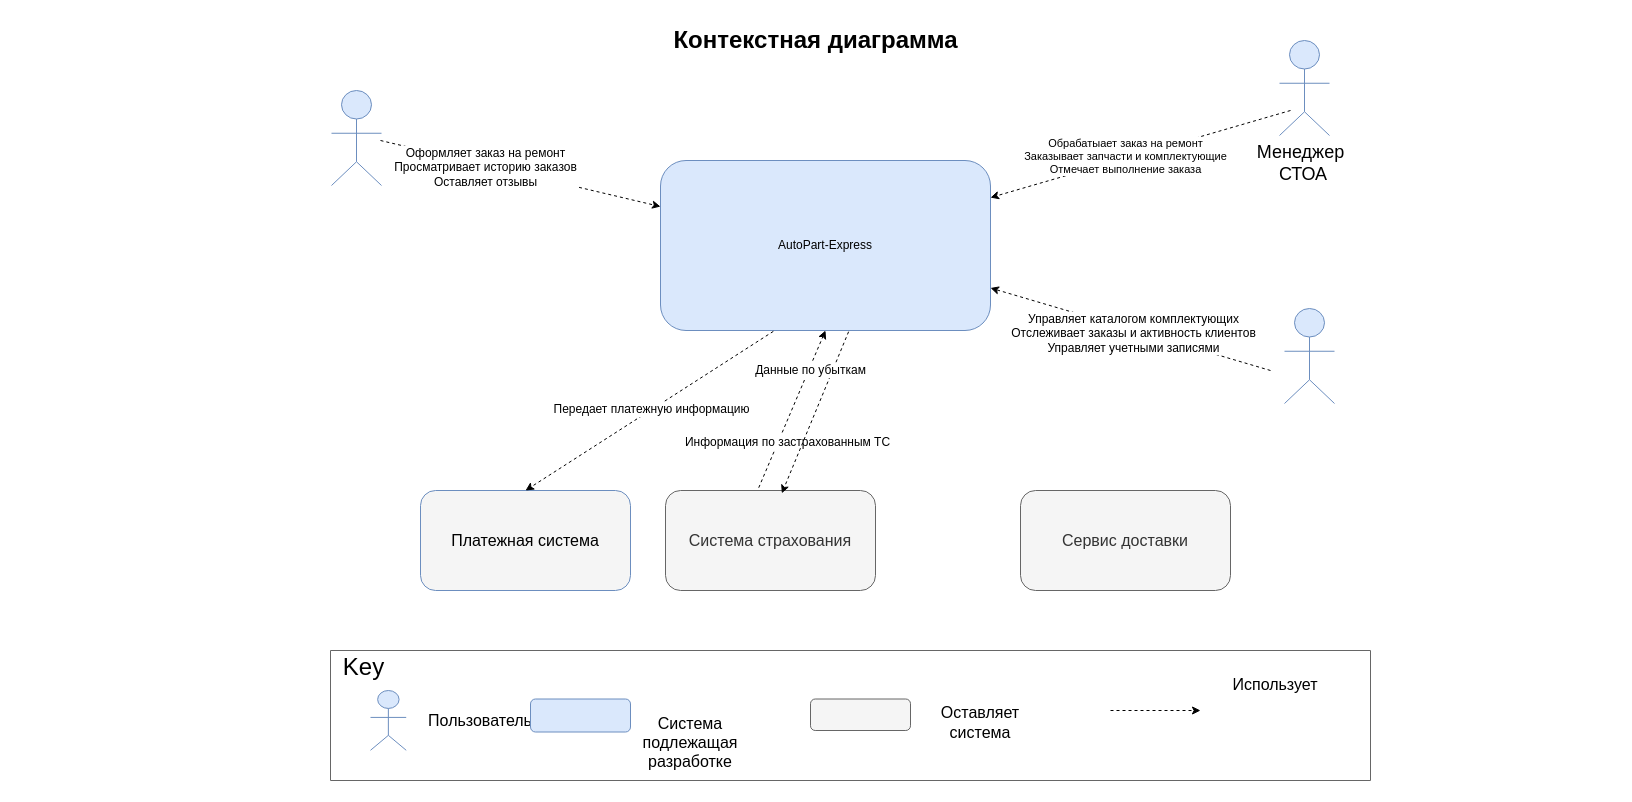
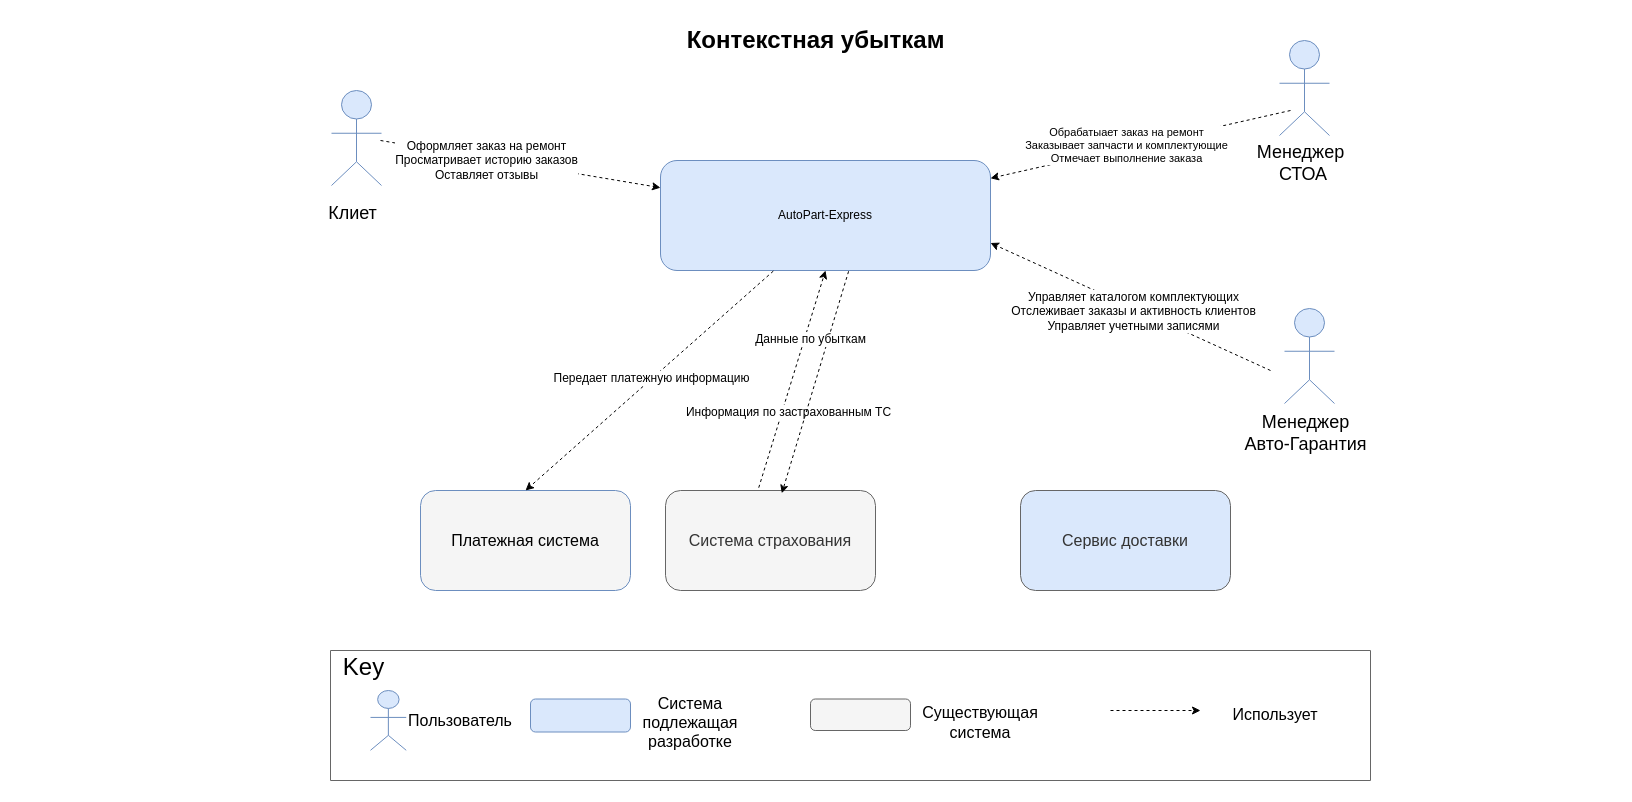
(816, 41) -> (816, 41)
none -> (353, 214)
(826, 246) -> (826, 216)
none -> (1306, 434)
(1126, 541) -> (1126, 541)
(1276, 685) -> (1276, 715)
(481, 720) -> (461, 720)
(981, 723) -> (981, 723)
(691, 743) -> (691, 723)
